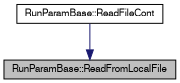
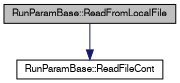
(90, 37) -> (90, 37)
